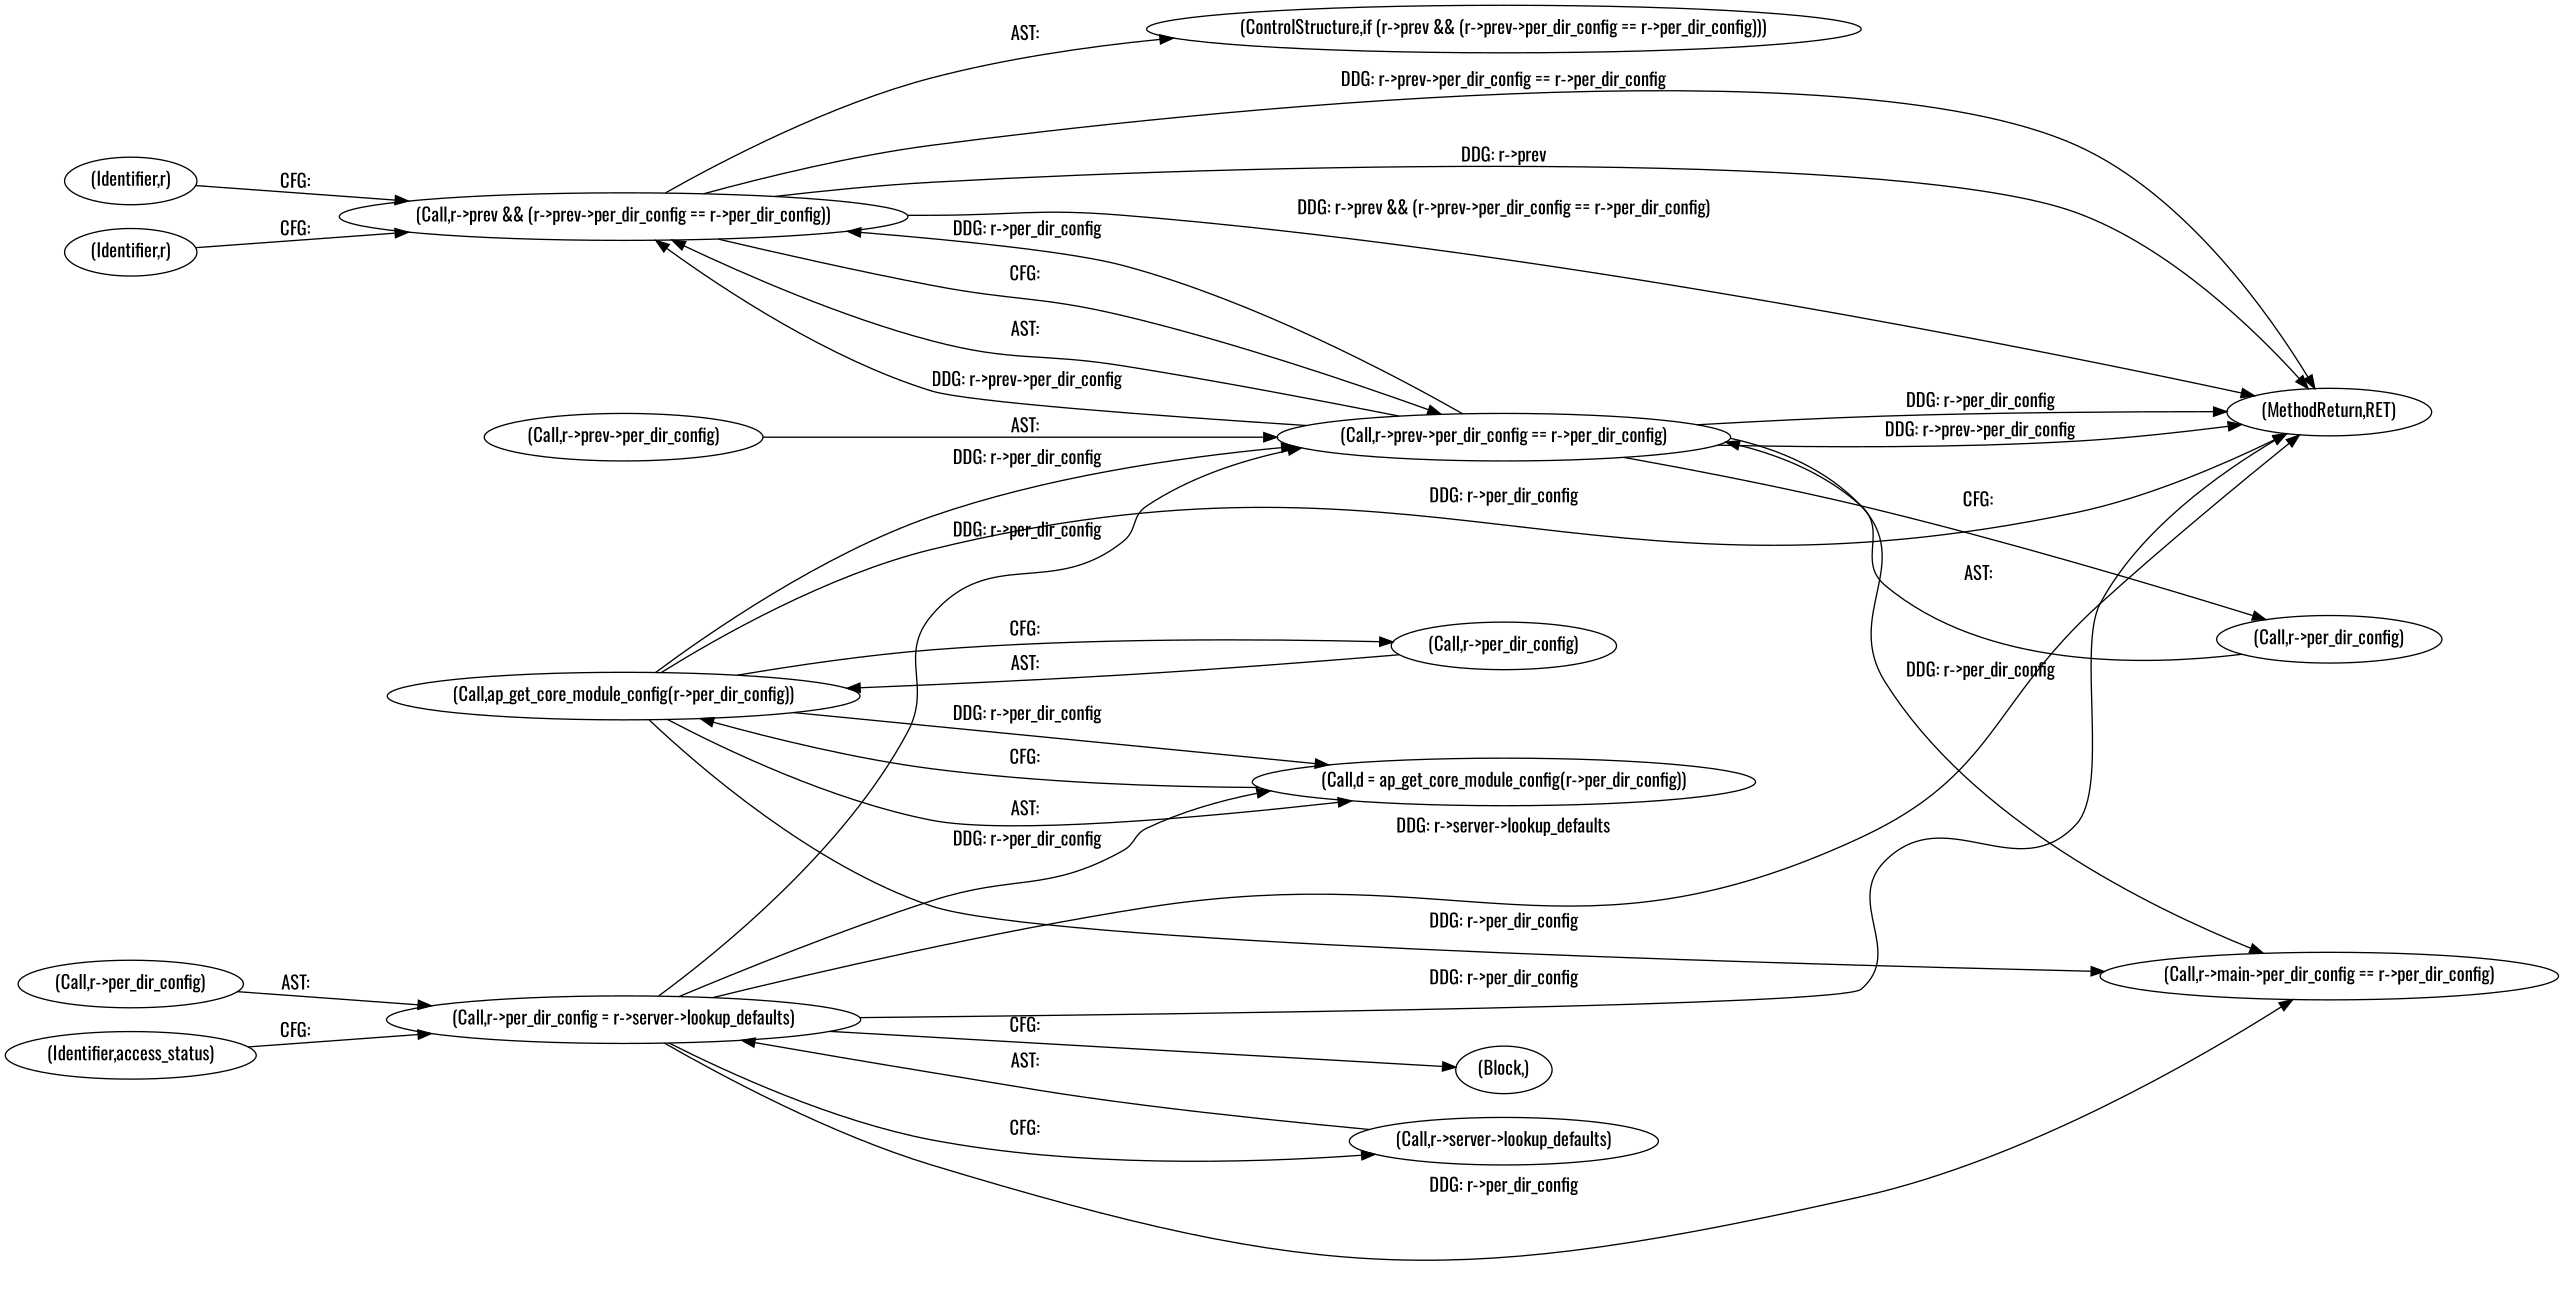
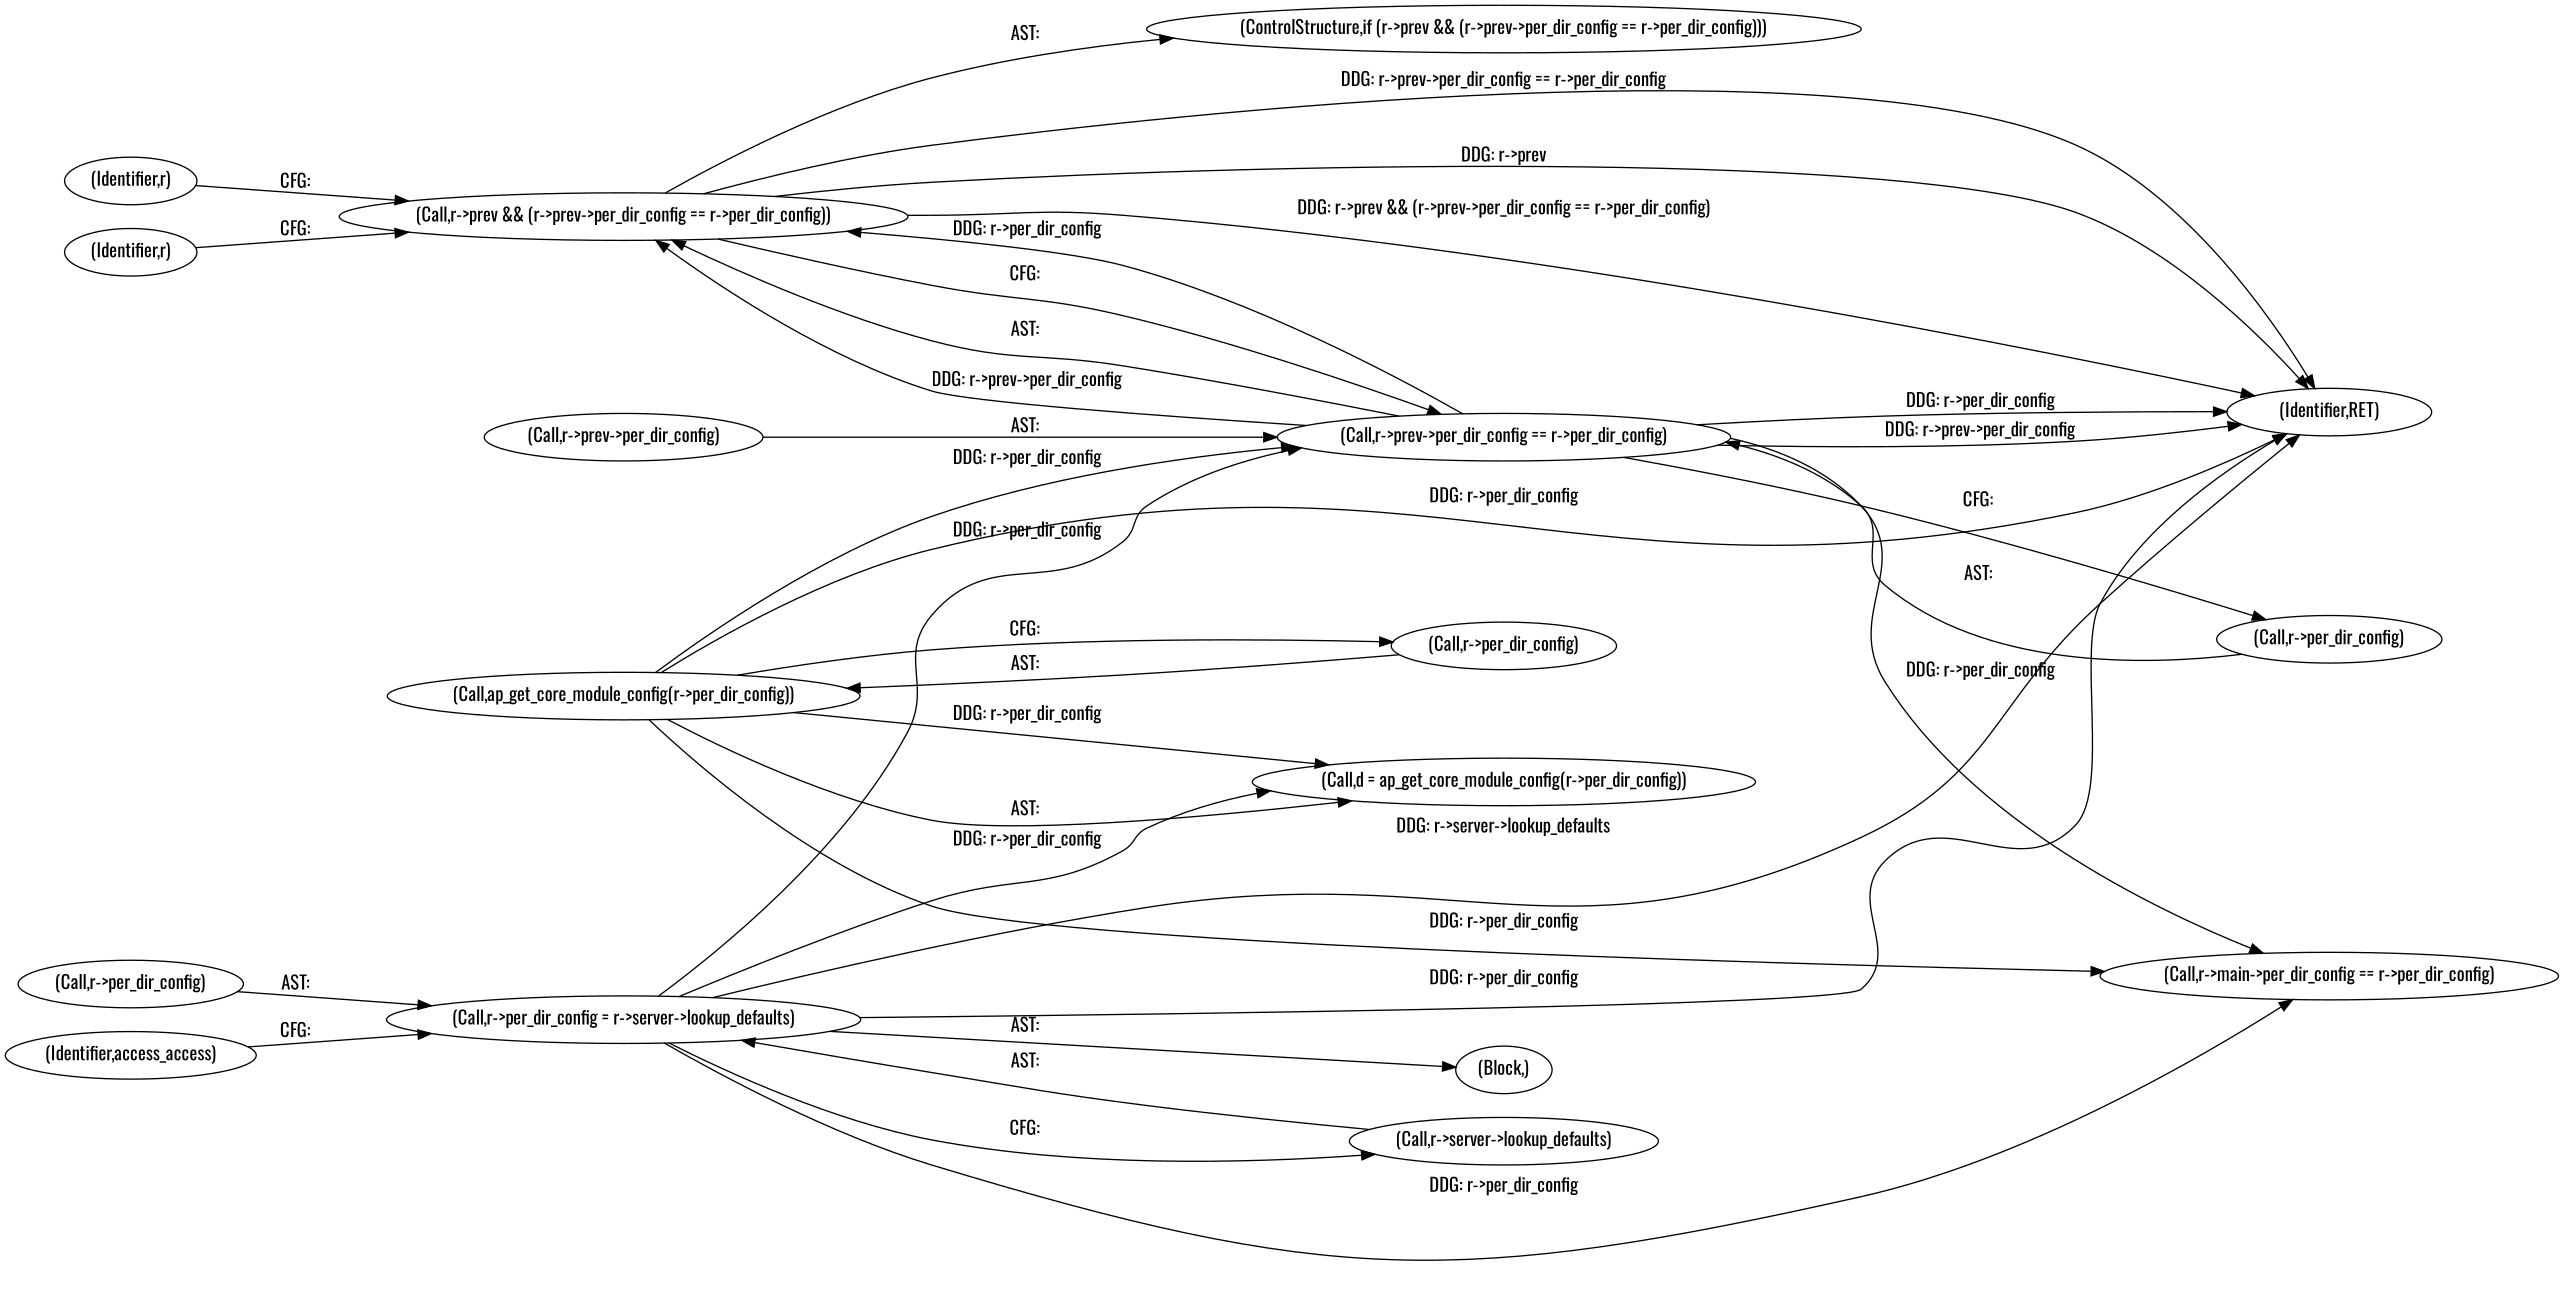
(2329, 412) -> (2329, 412)
(984, 775) -> none
(1027, 1027) -> (1027, 1027)
(131, 1055) -> (131, 1055)
